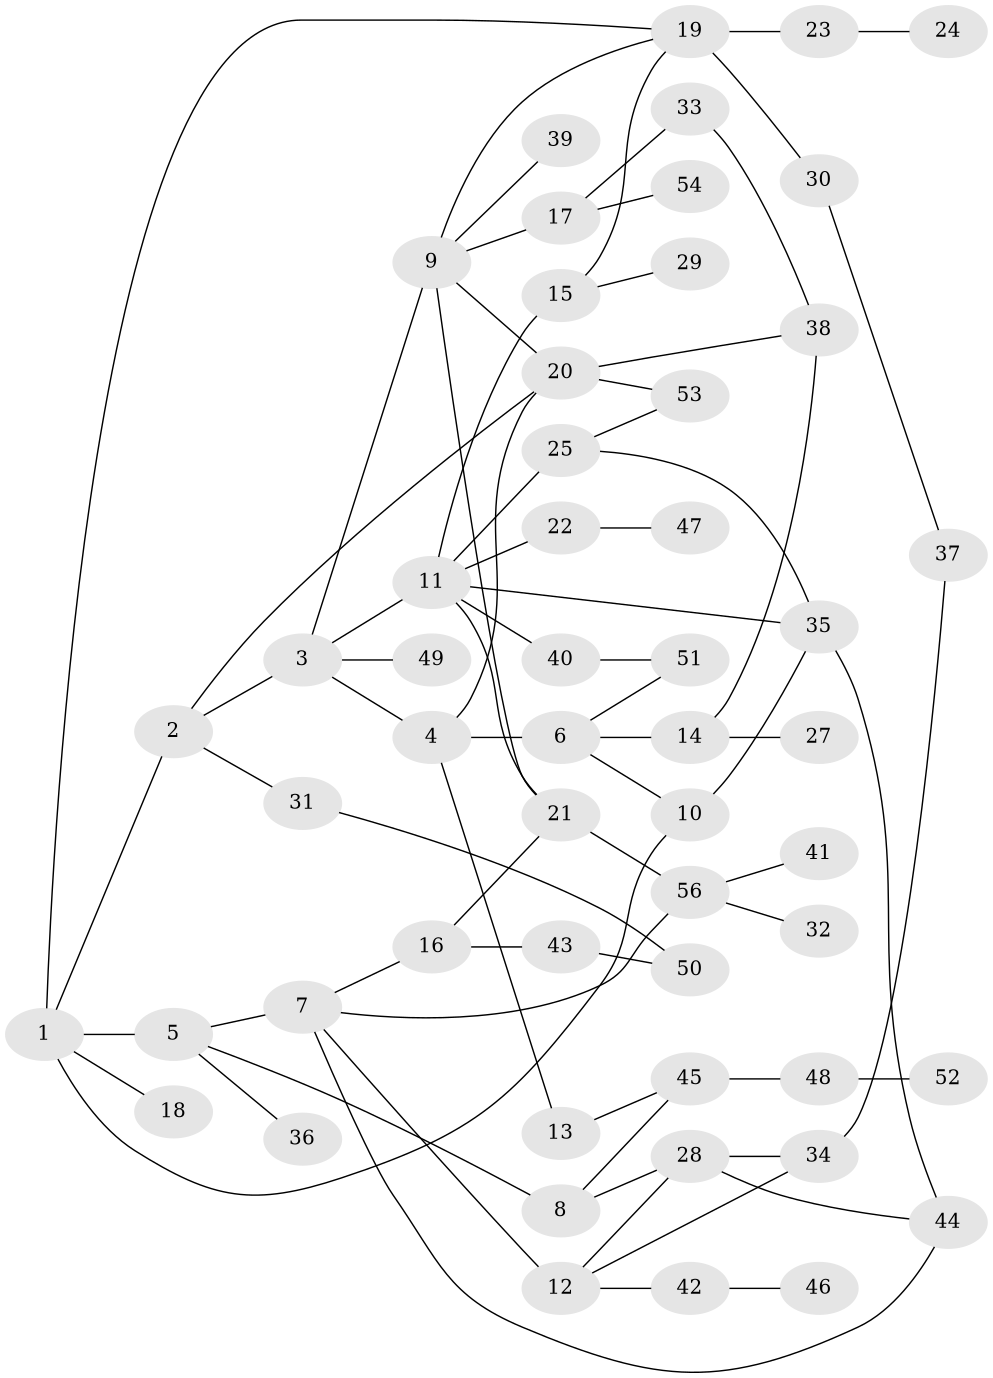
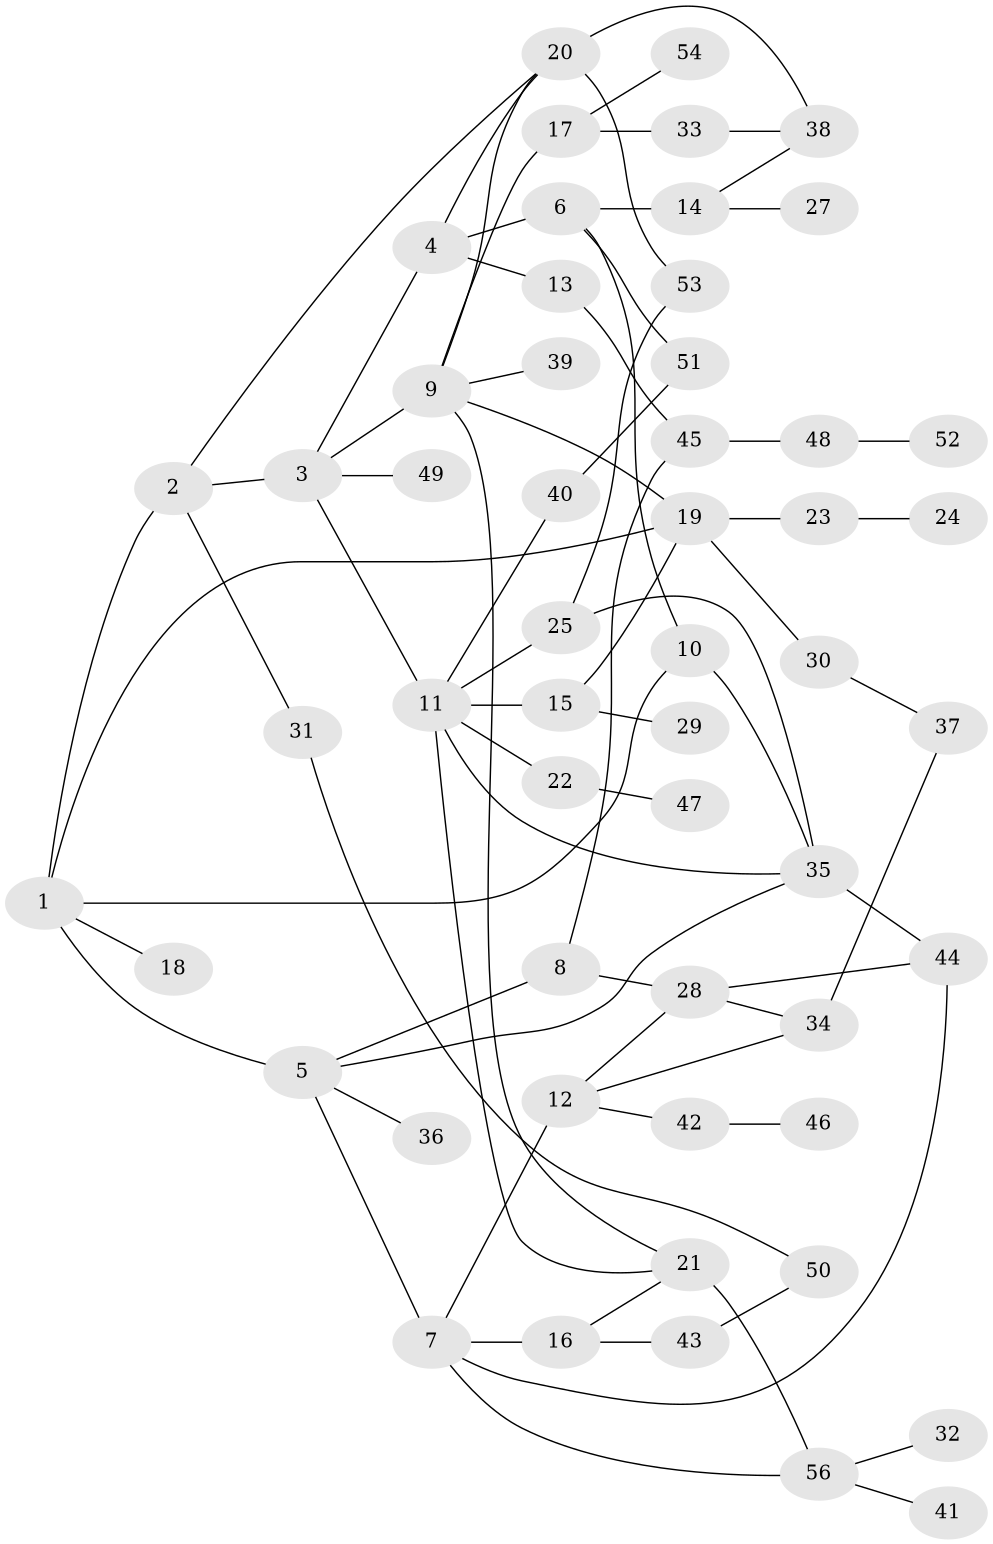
none -> (582, 1017)
